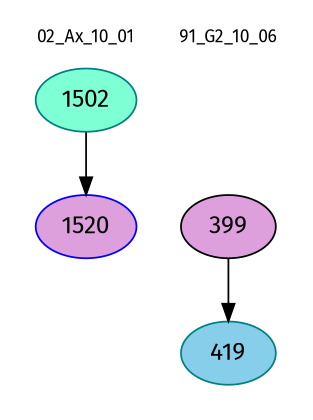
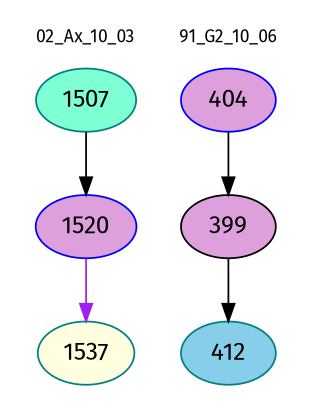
(86, 38) -> (86, 38)
(86, 100) -> (86, 100)
none -> (228, 100)
none -> (86, 353)
(228, 353) -> (228, 353)
